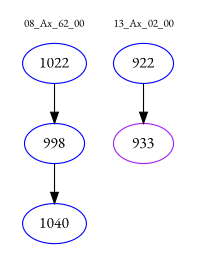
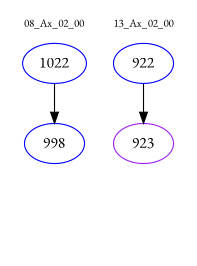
(55, 24) -> (55, 24)
(144, 144) -> (144, 144)
(55, 224) -> none
